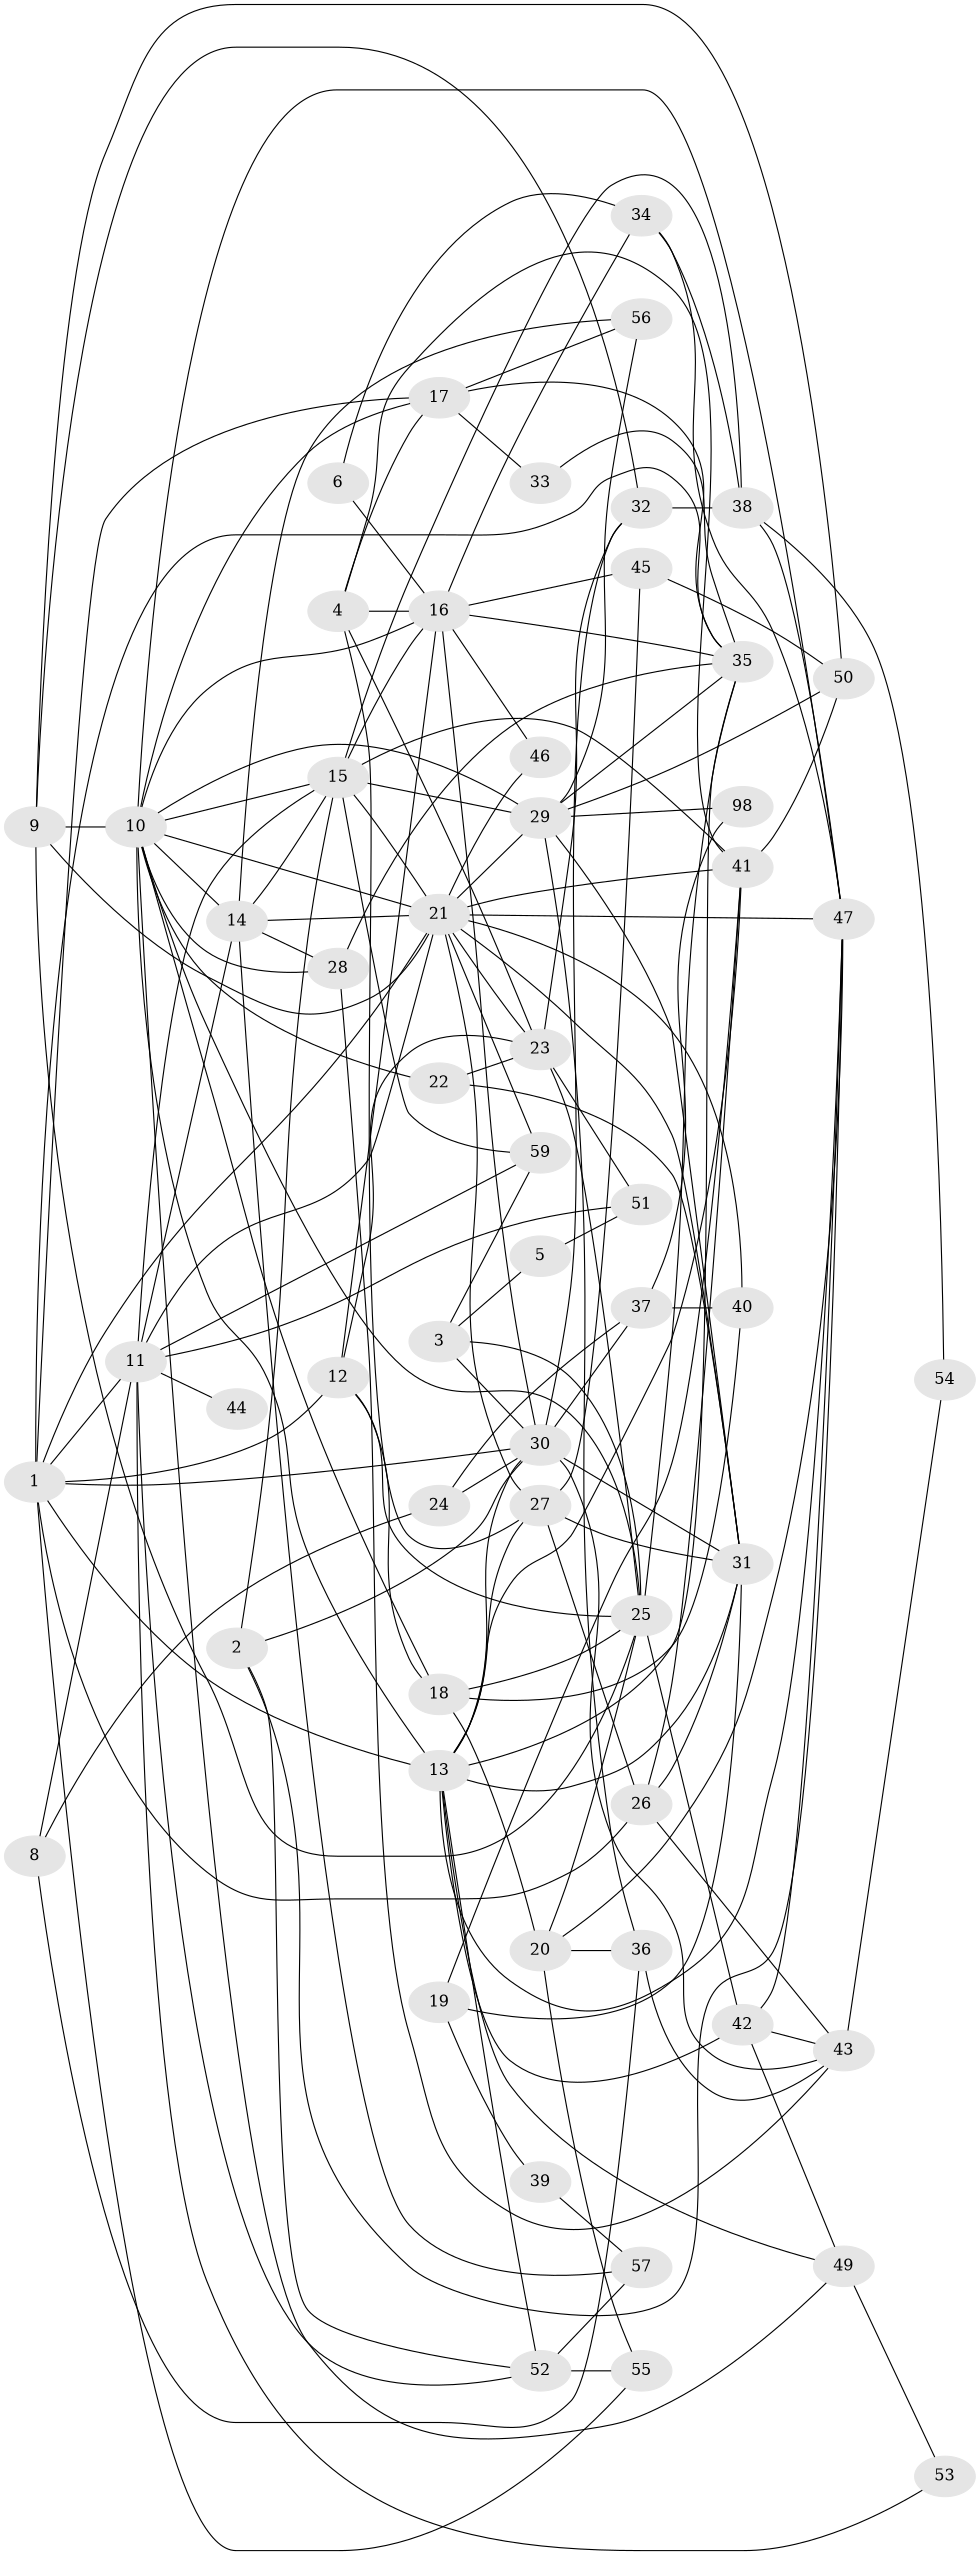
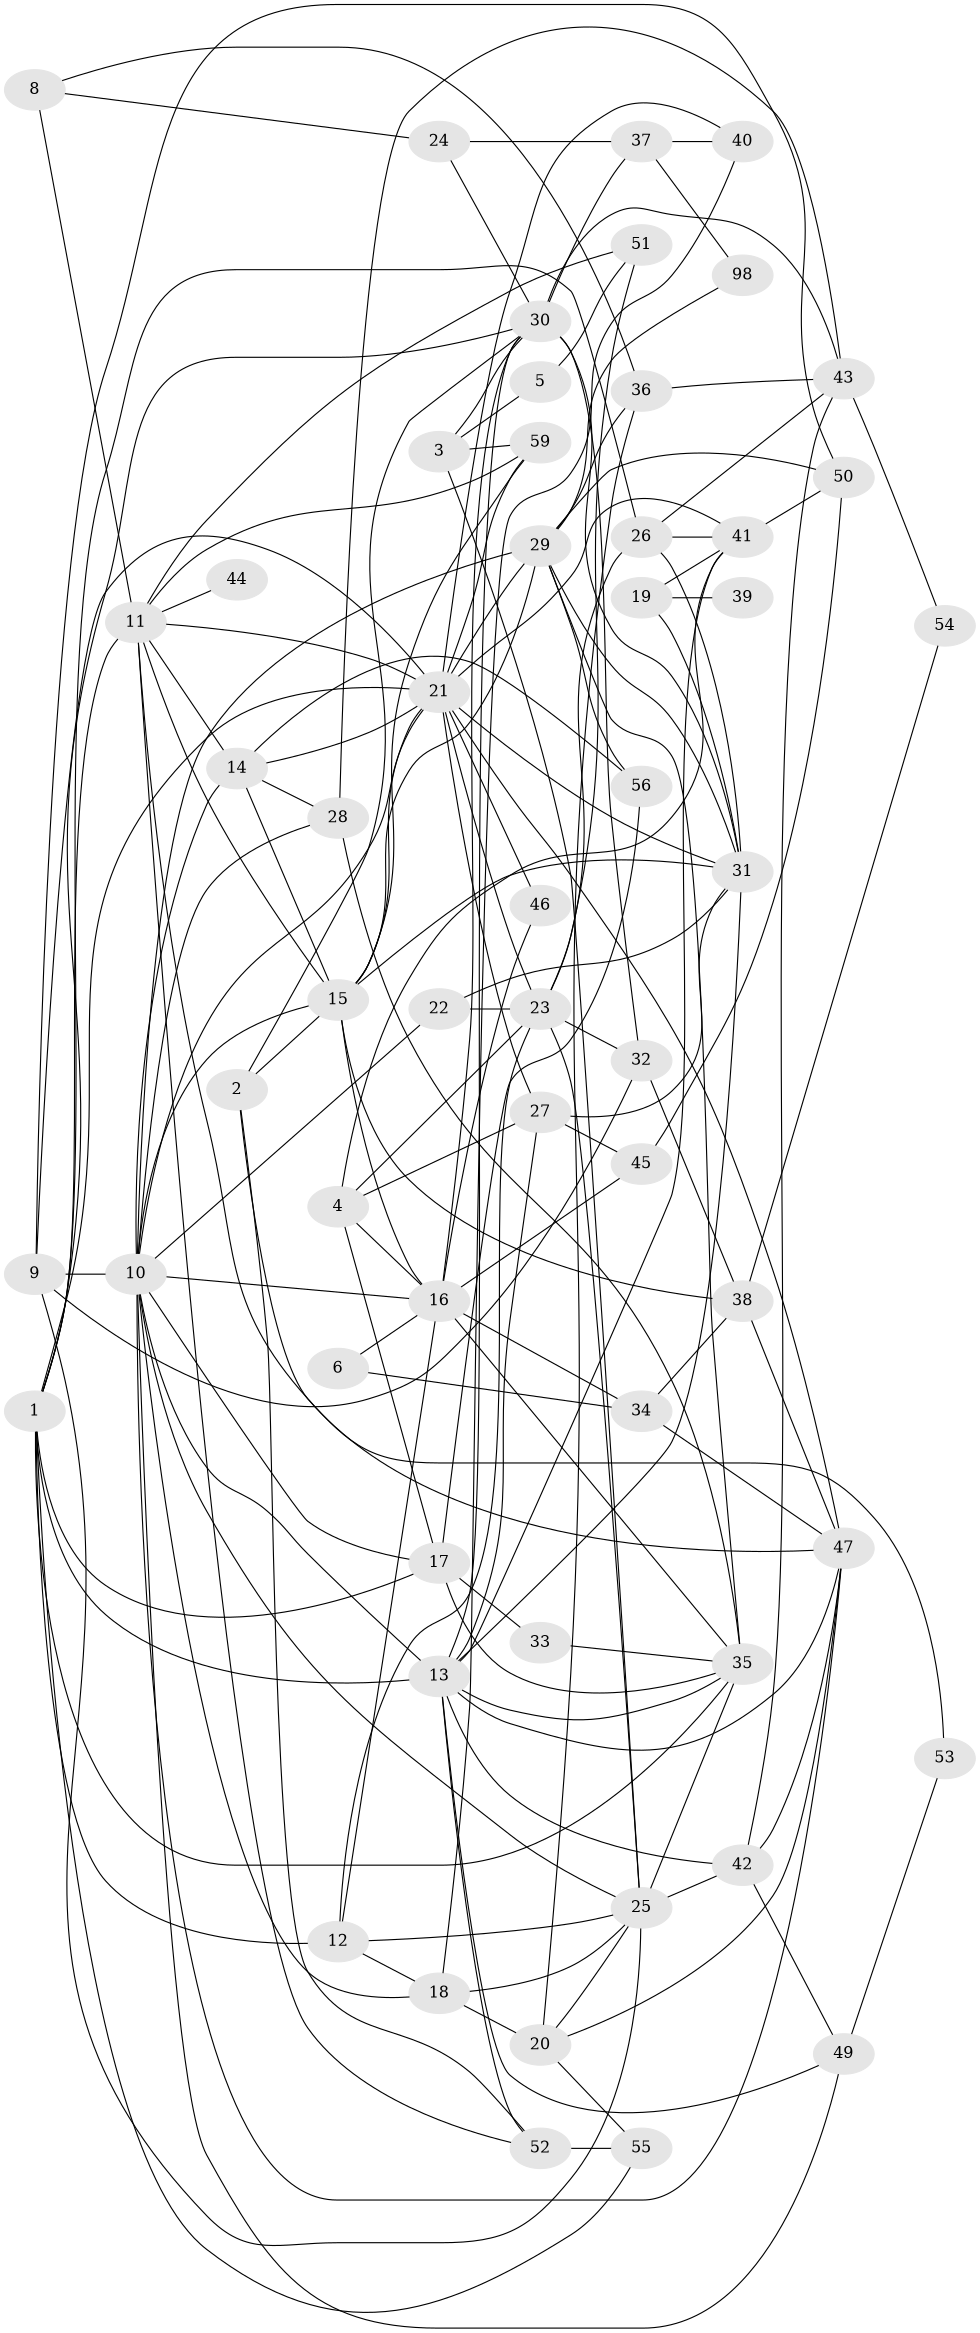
(561, 725) -> (450, 911)
(580, 1623) -> (579, 724)
(642, 2267) -> none
